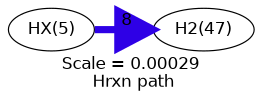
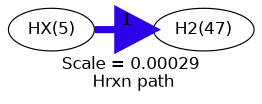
(124, 21) -> (124, 21)
